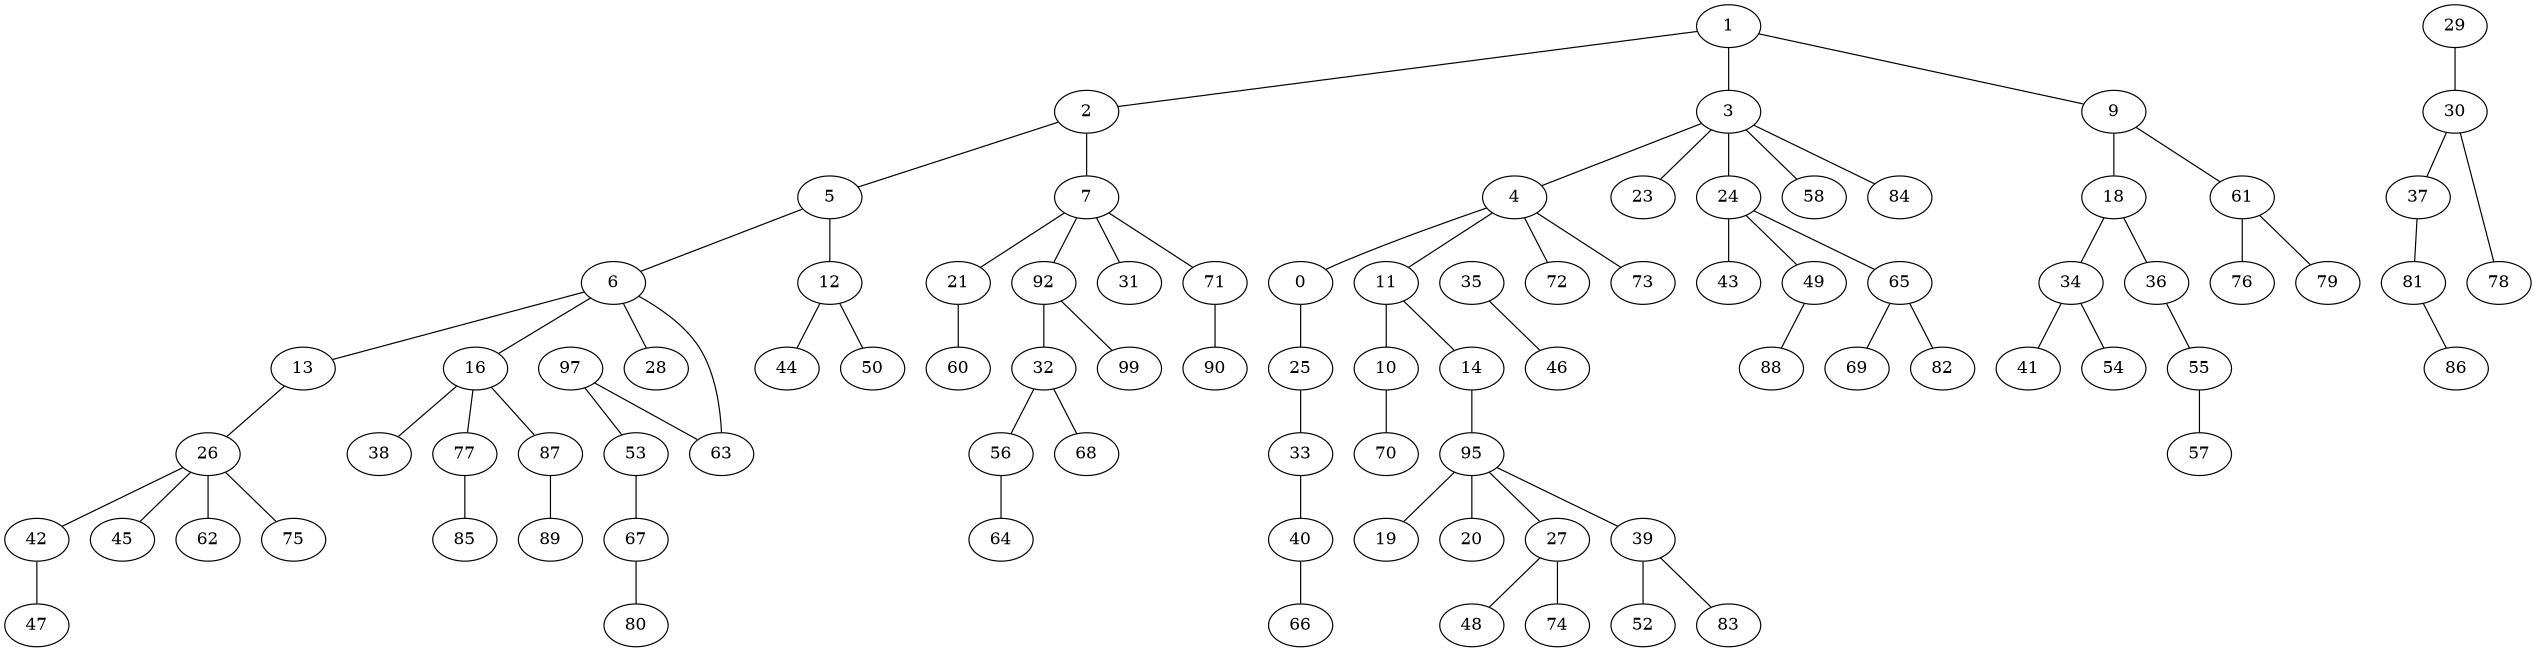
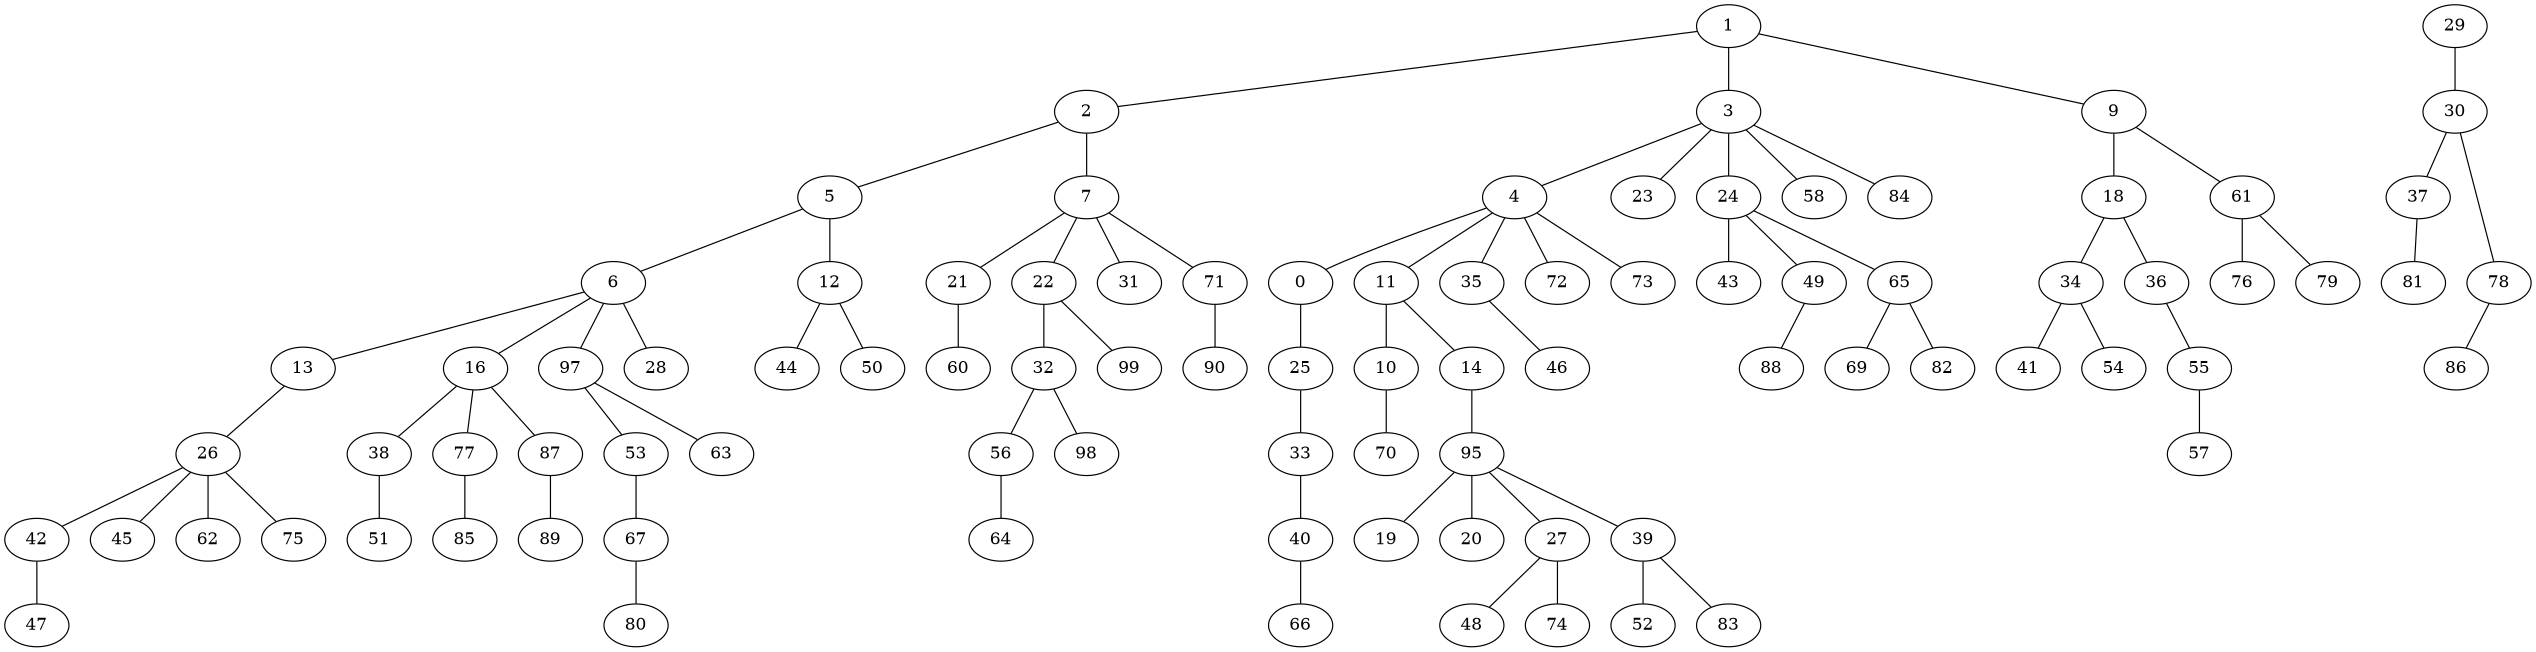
none -> (1493, 240)
(1044, 283) -> (1044, 283)
(2435, 326) -> (2478, 326)
(701, 351) -> (592, 326)
(1087, 454) -> (1087, 454)
none -> (379, 540)
